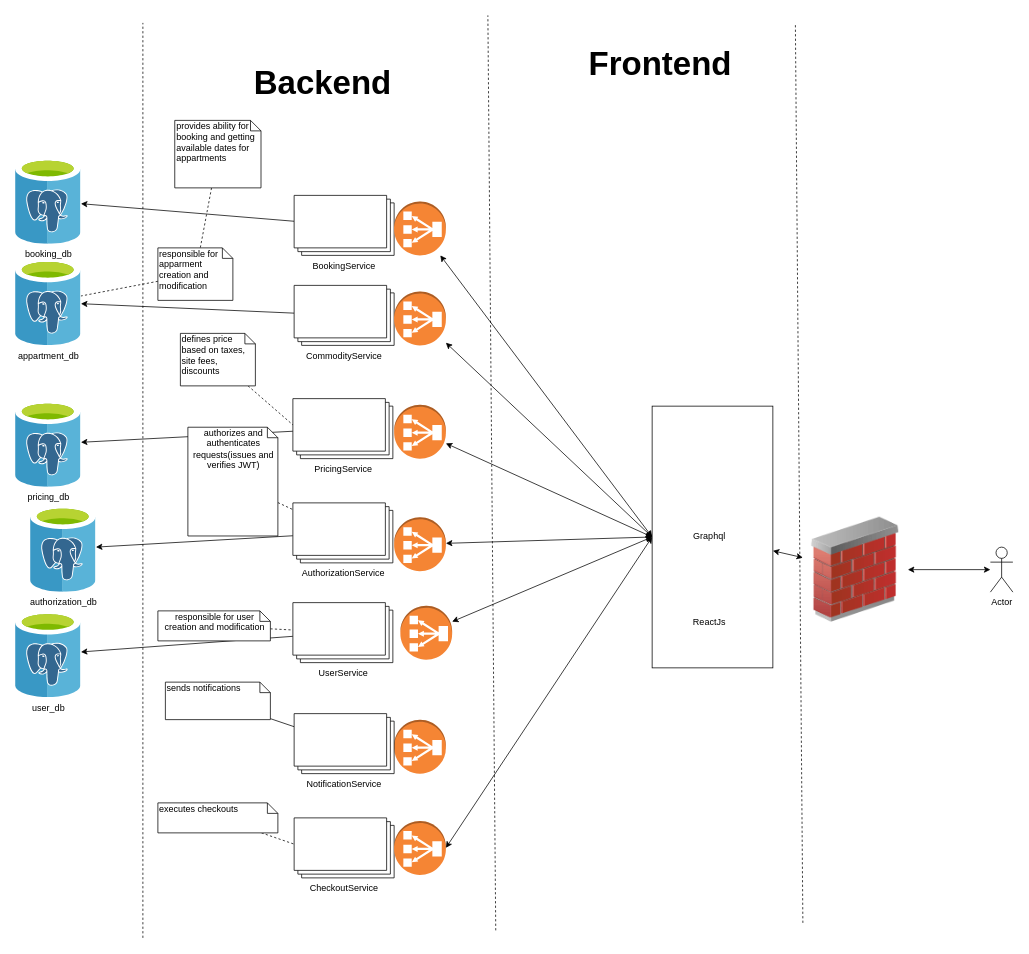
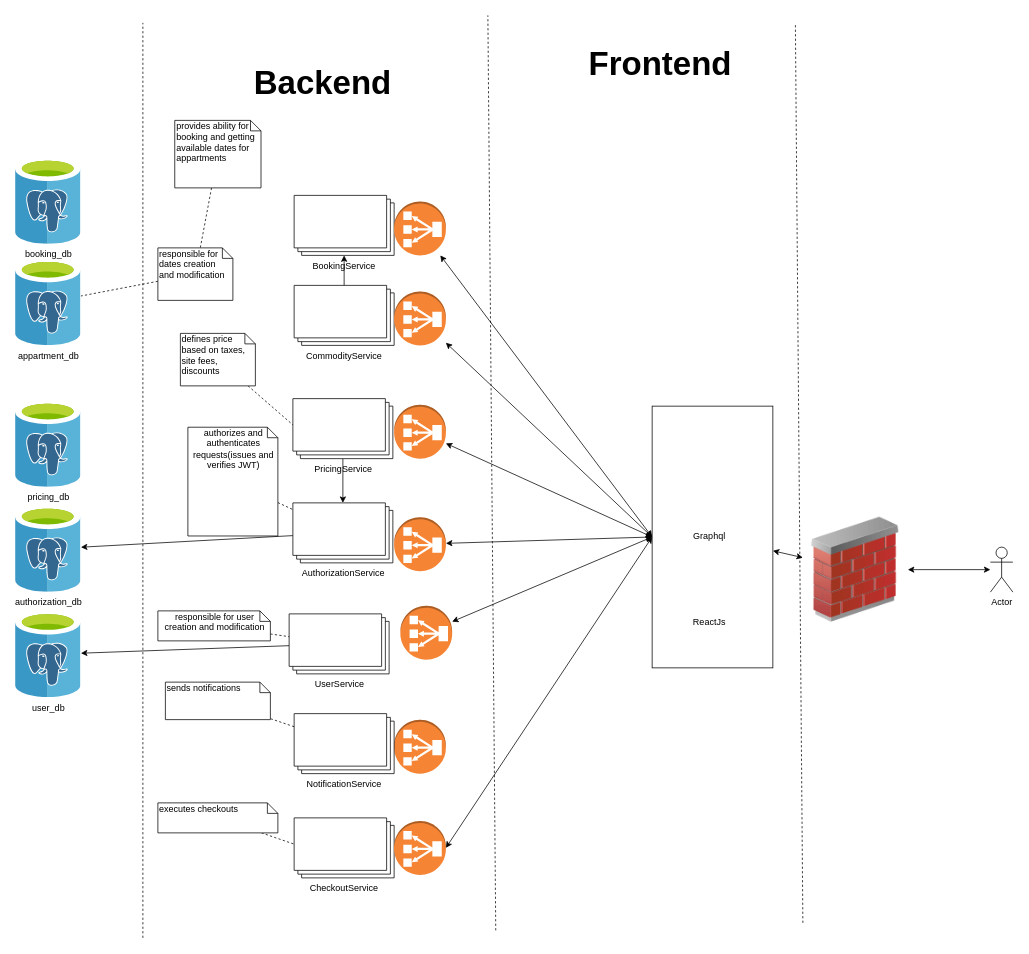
(188, 213) -> none
(196, 270) -> (196, 265)
(187, 308) -> (344, 262)
(137, 439) -> (343, 496)
(63, 549) -> (48, 549)
(343, 633) -> (339, 644)
(283, 723) -> (283, 723)
